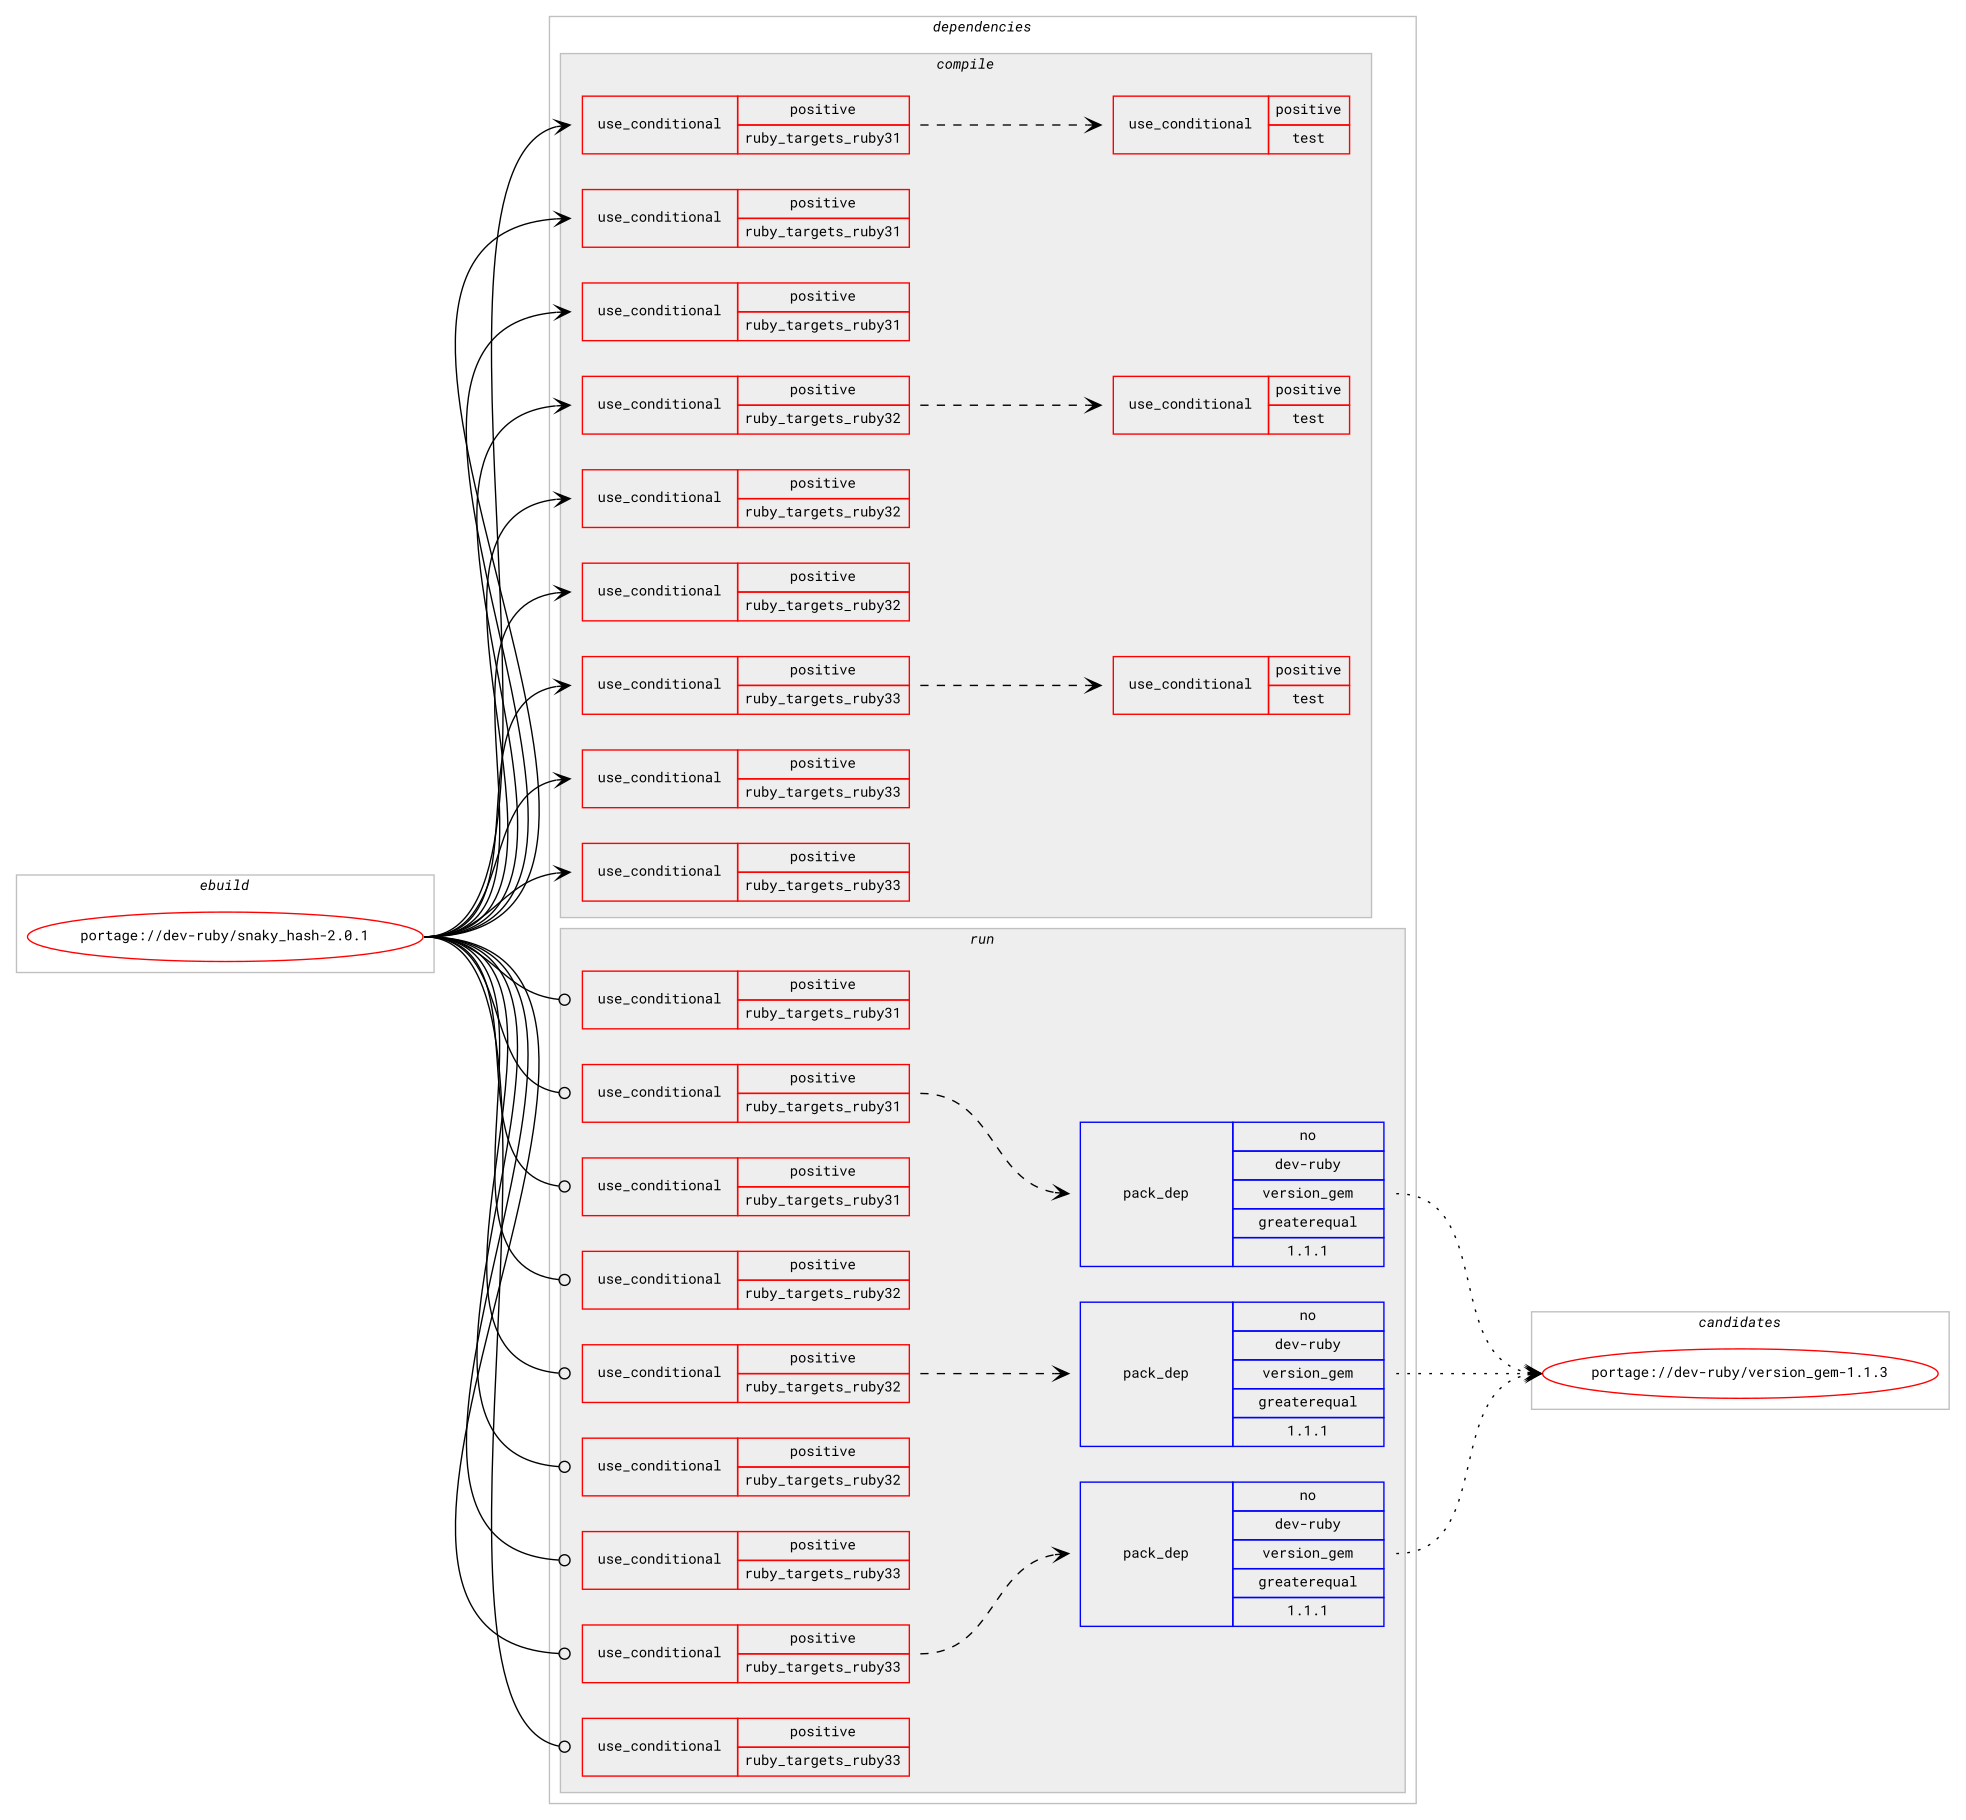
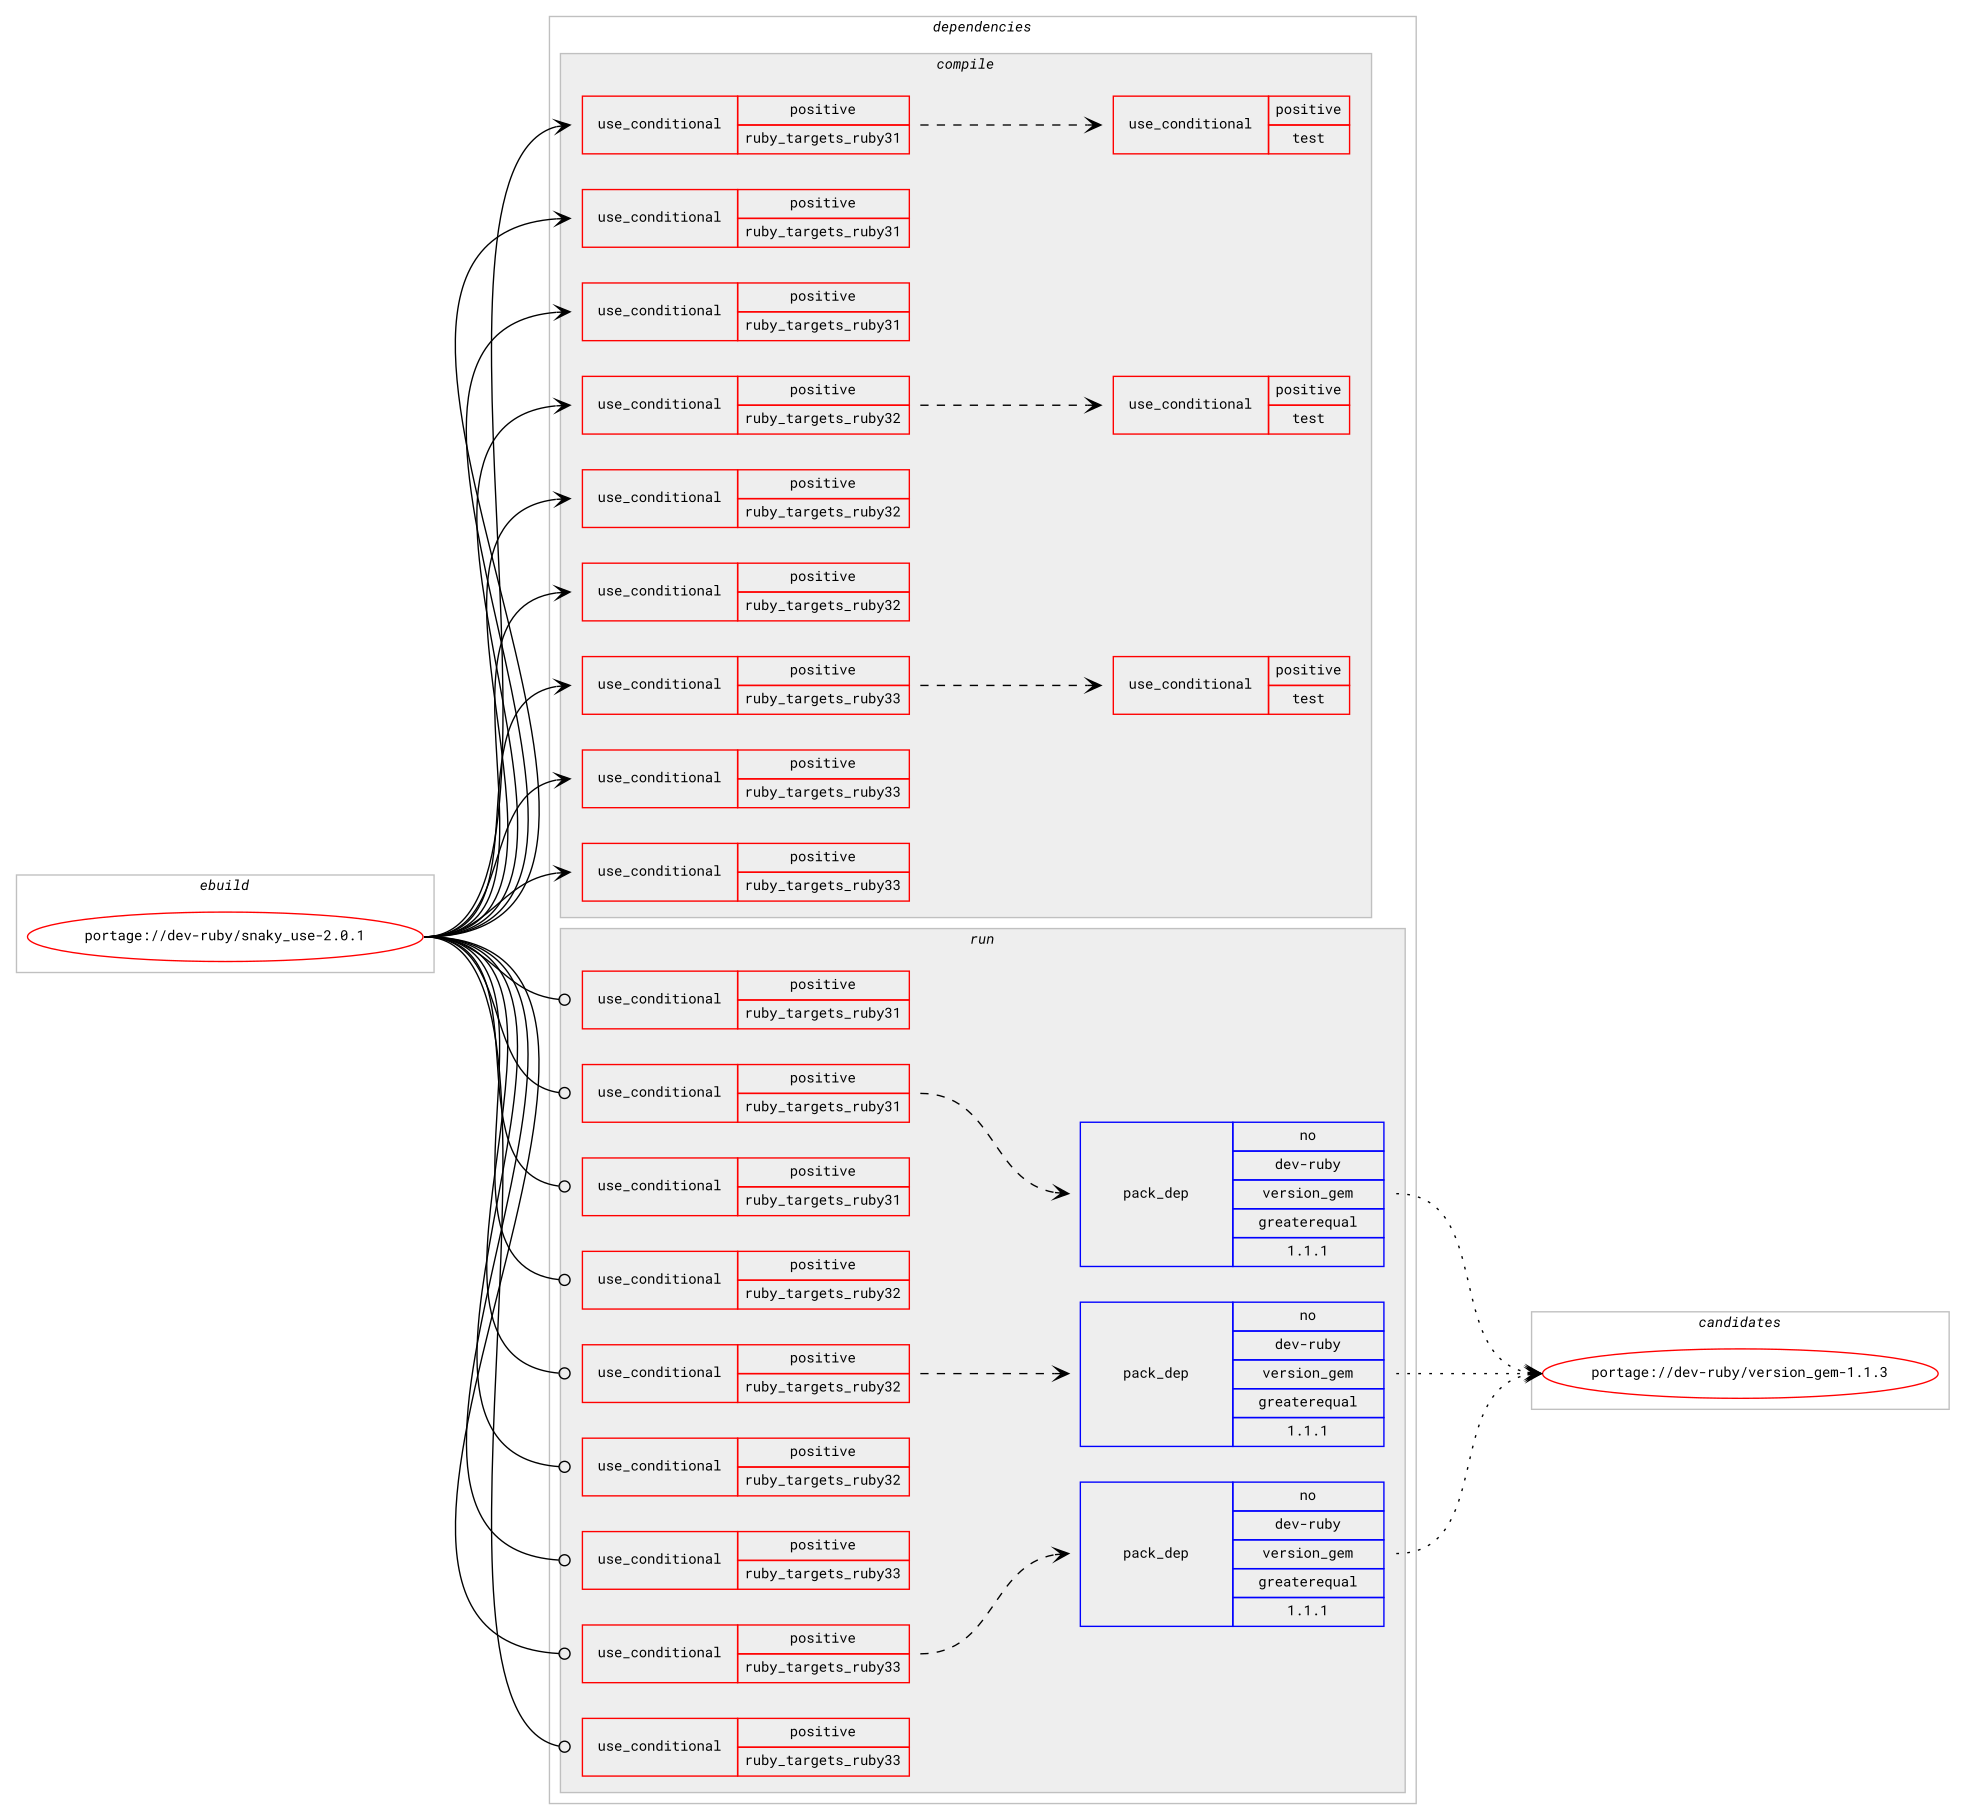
(225, 937) -> (225, 937)
